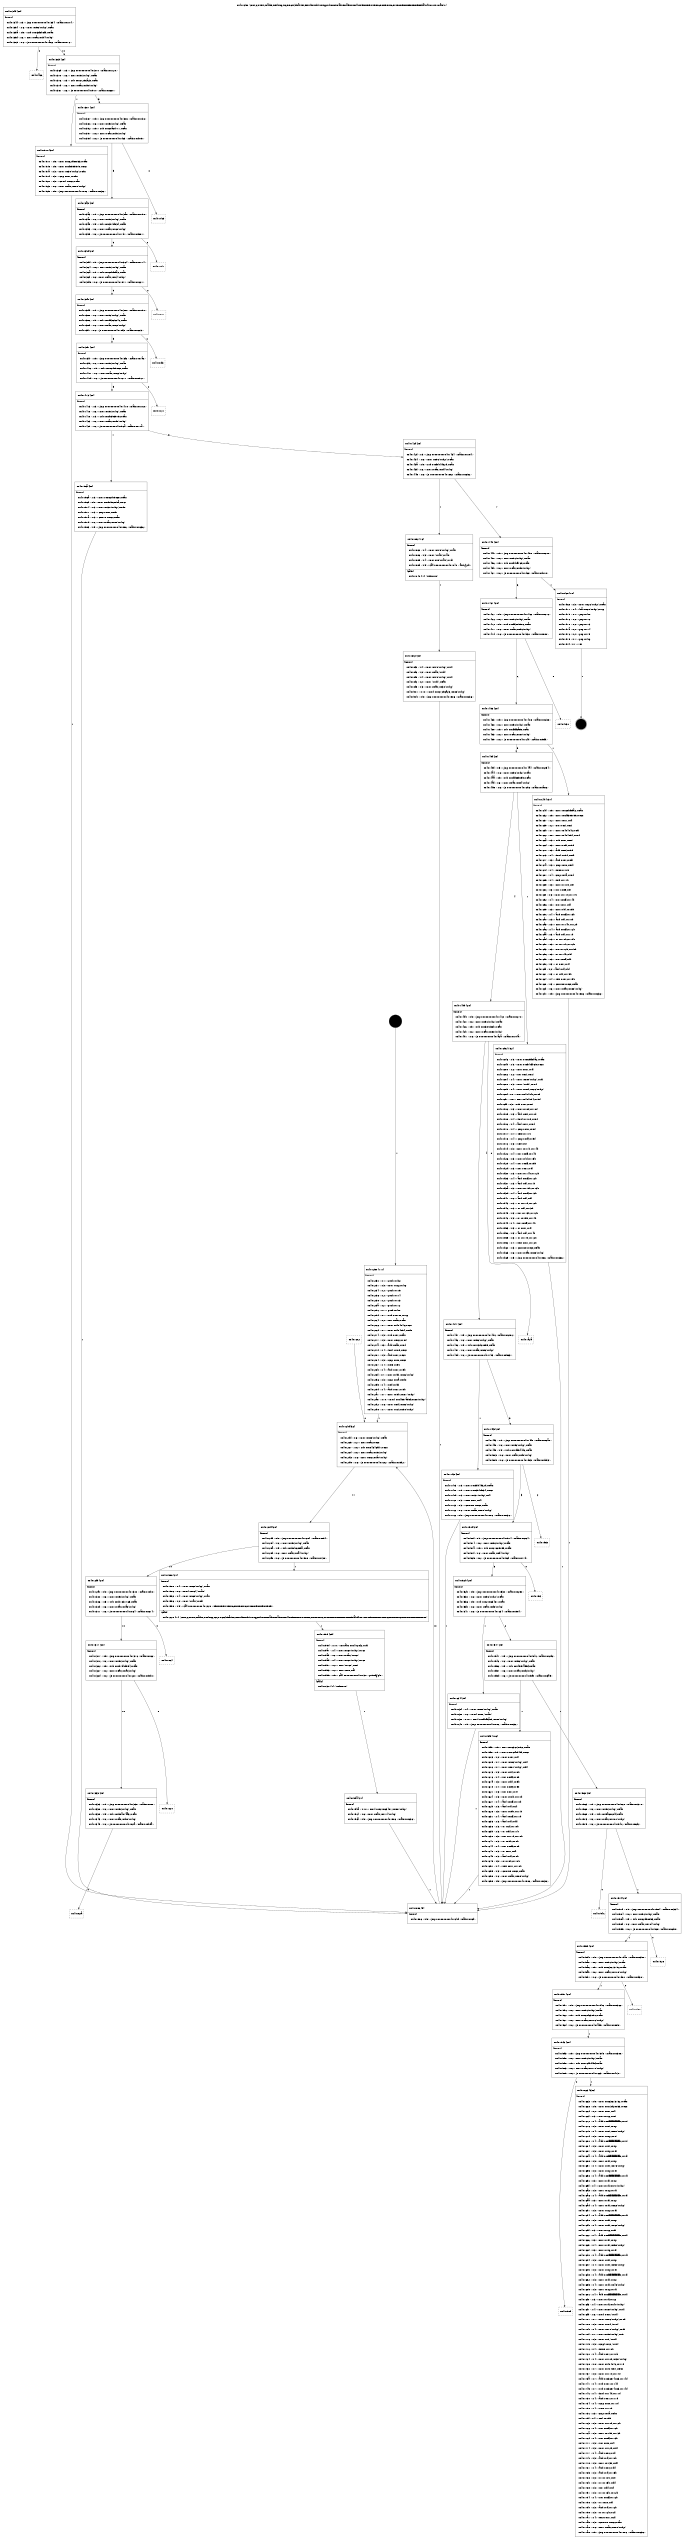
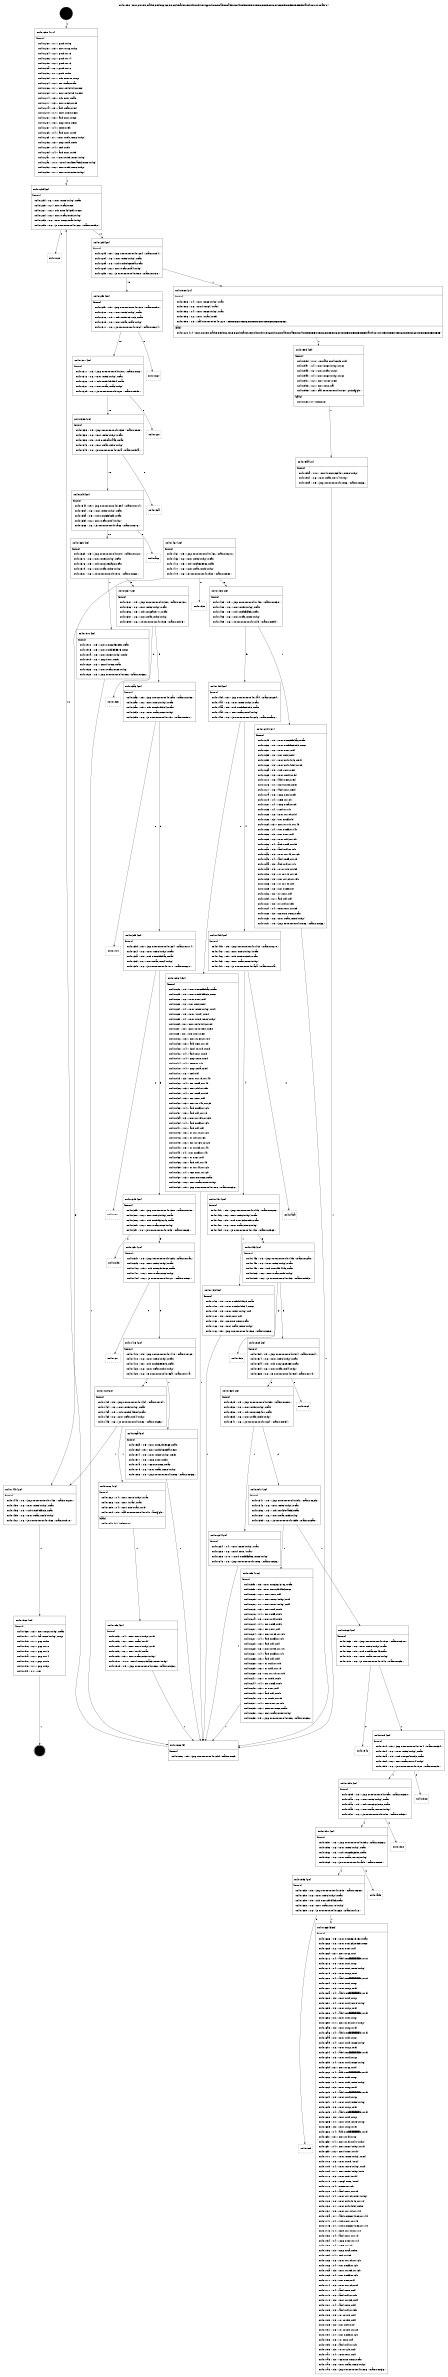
none -> (108, 472)
(516, 587) -> (74, 1004)
(358, 1383) -> (58, 241)
none -> (375, 1895)
